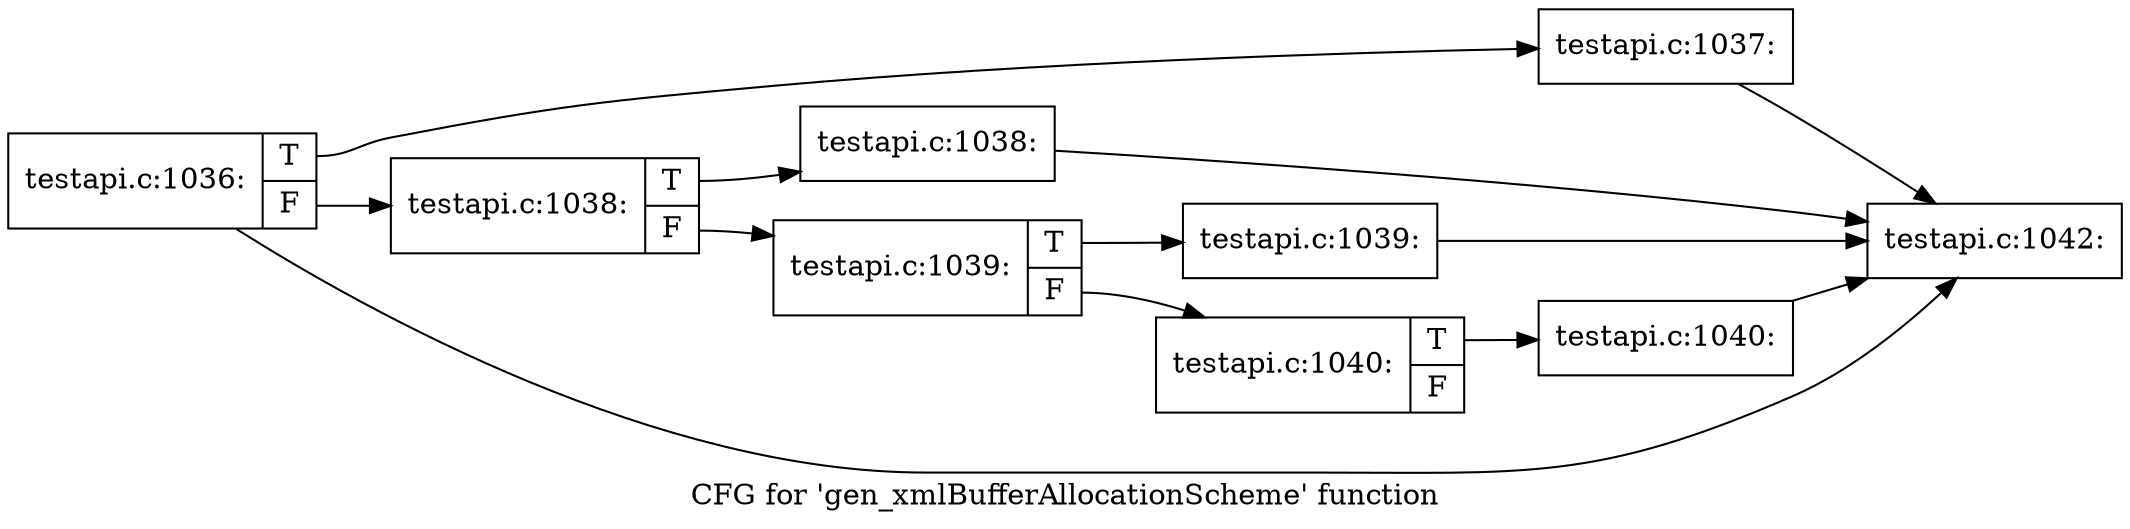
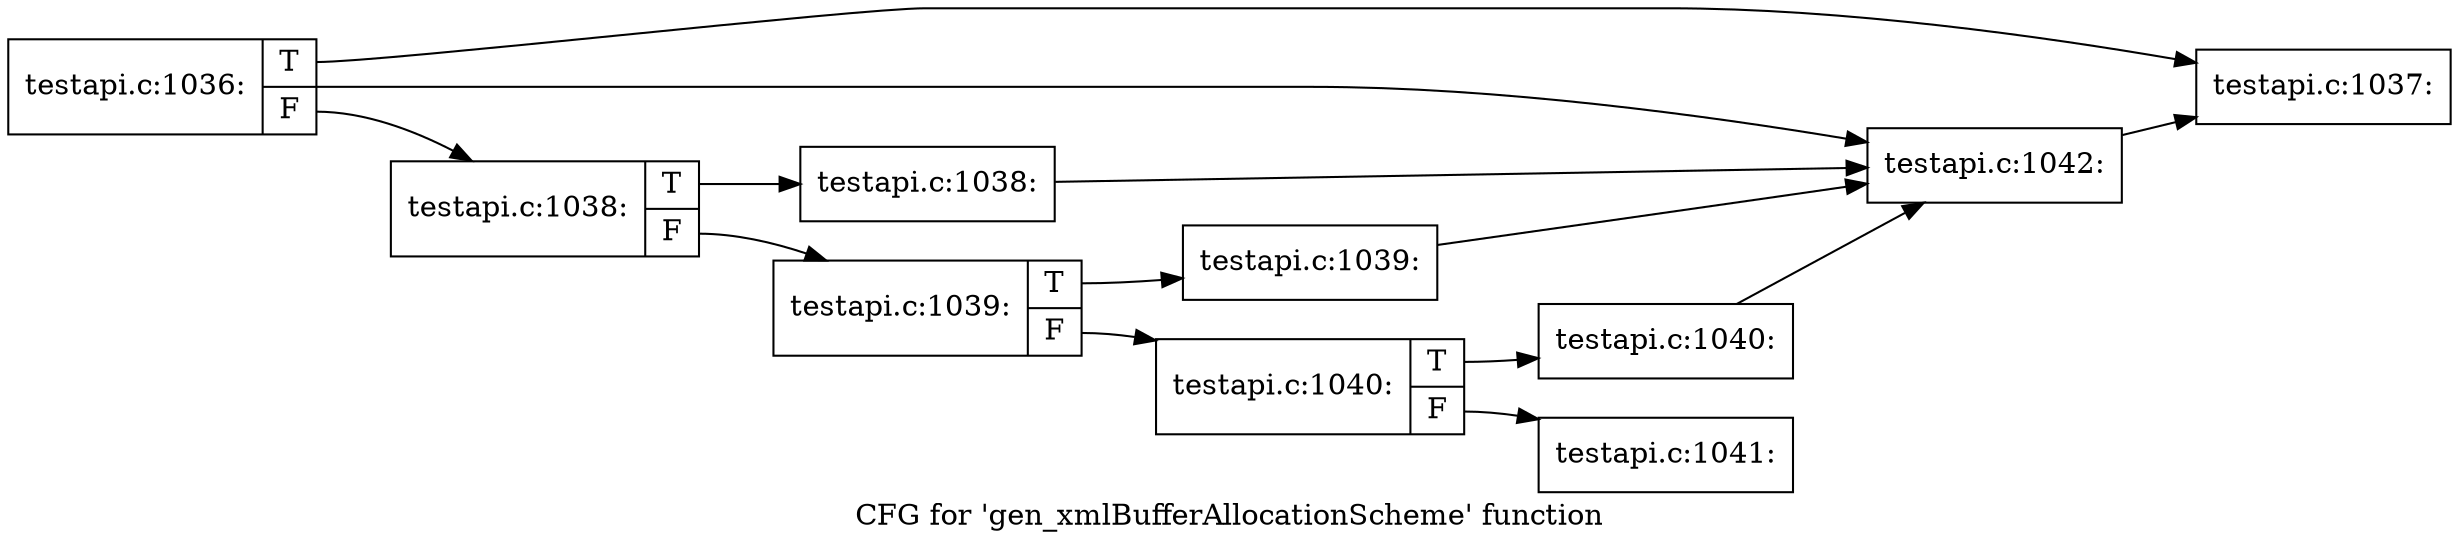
(1829, 136) -> (2149, 129)
none -> (1666, 455)
